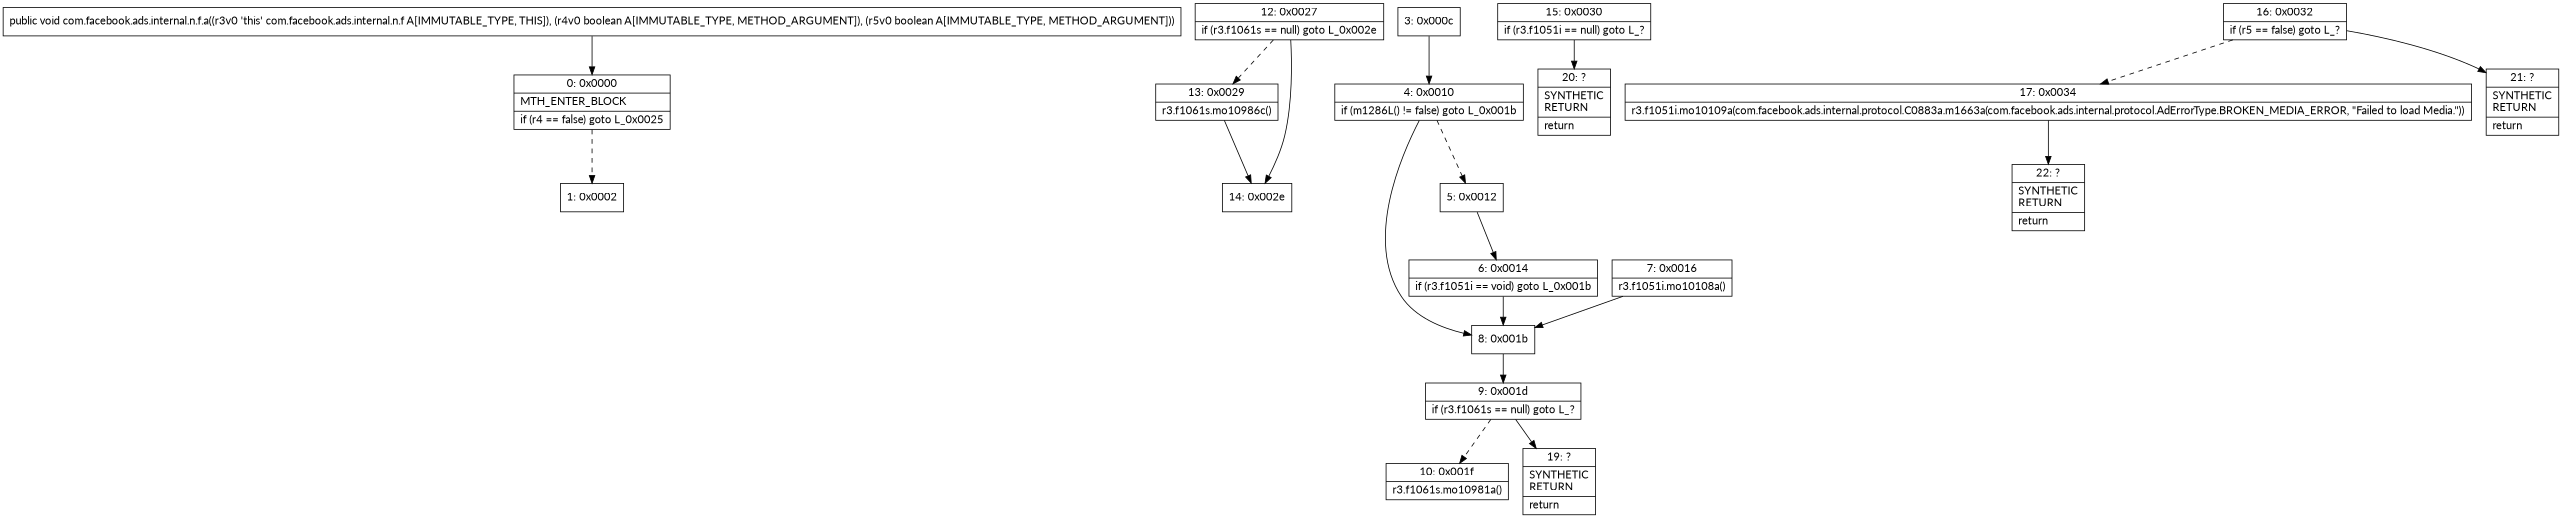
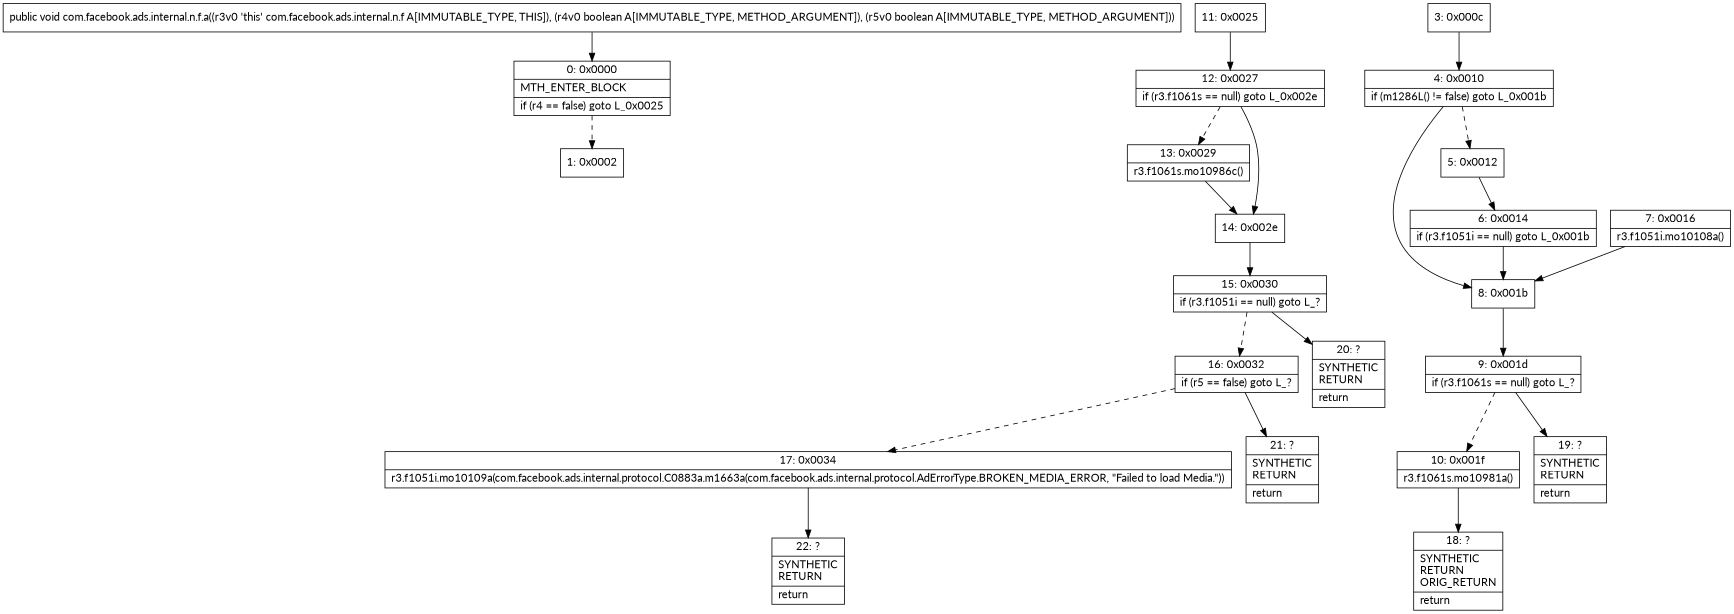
none -> (1230, 18)
none -> (1250, 255)
(1503, 287) -> (1503, 237)
none -> (1244, 330)
none -> (1458, 571)
